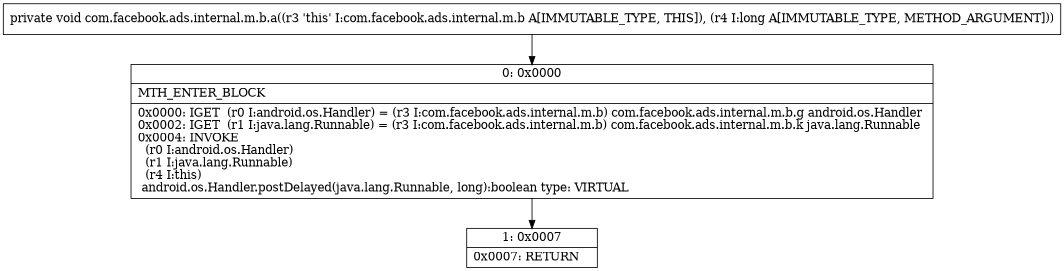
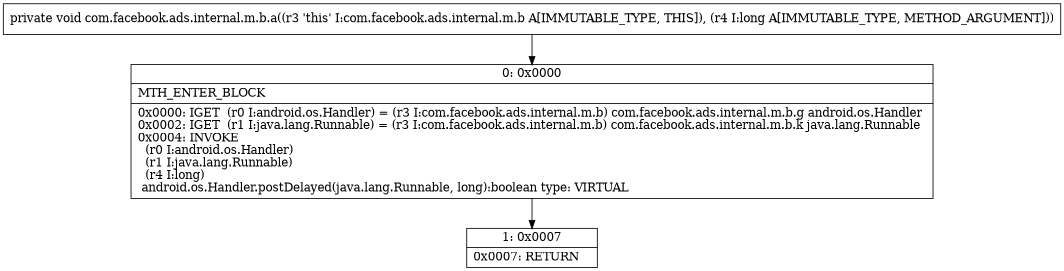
(170, 176) -> (171, 176)
